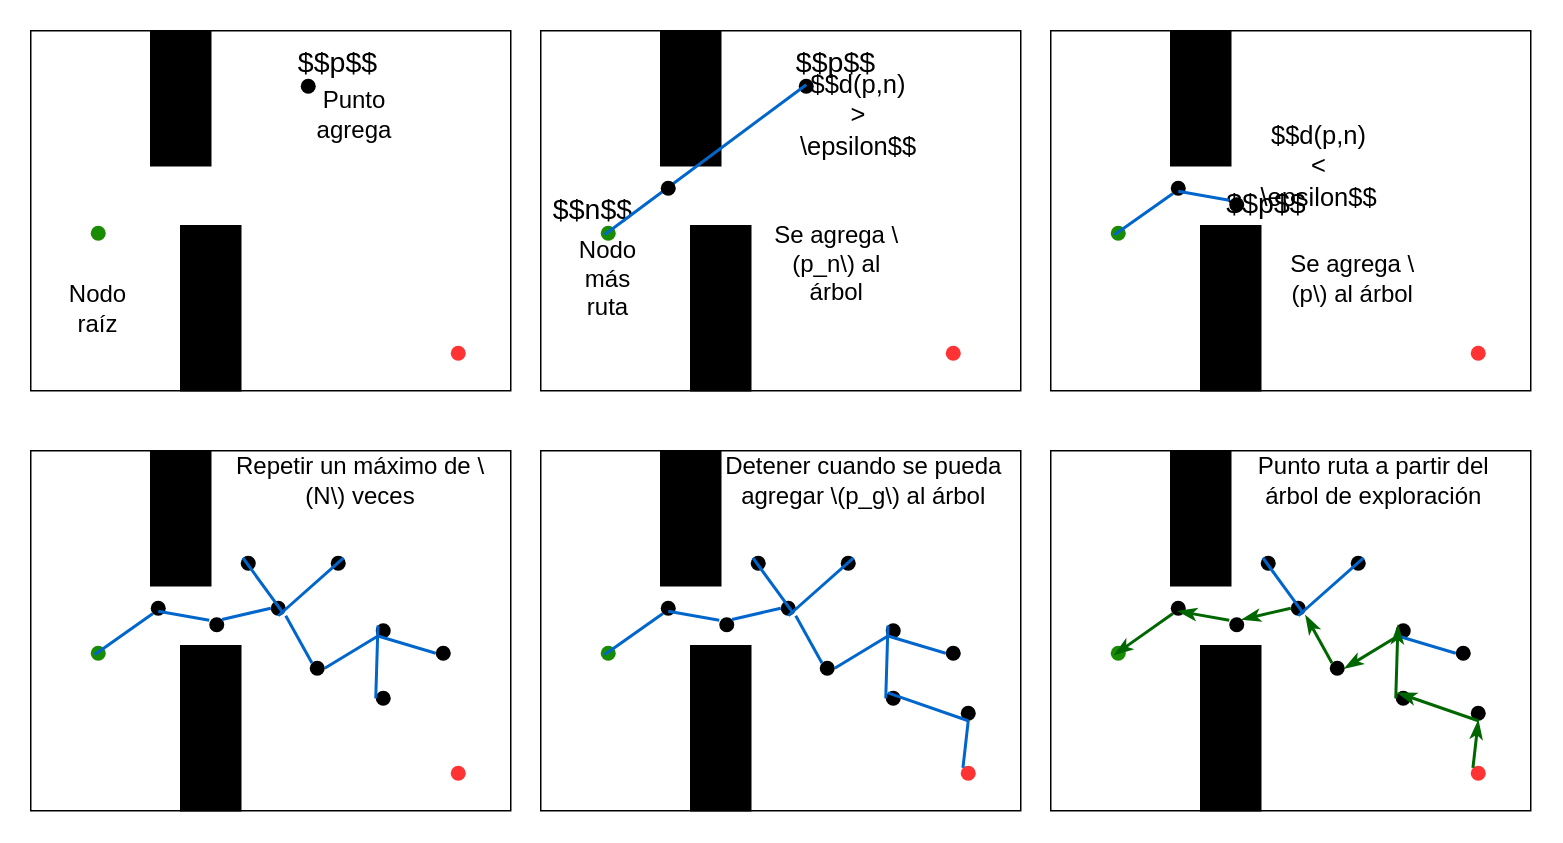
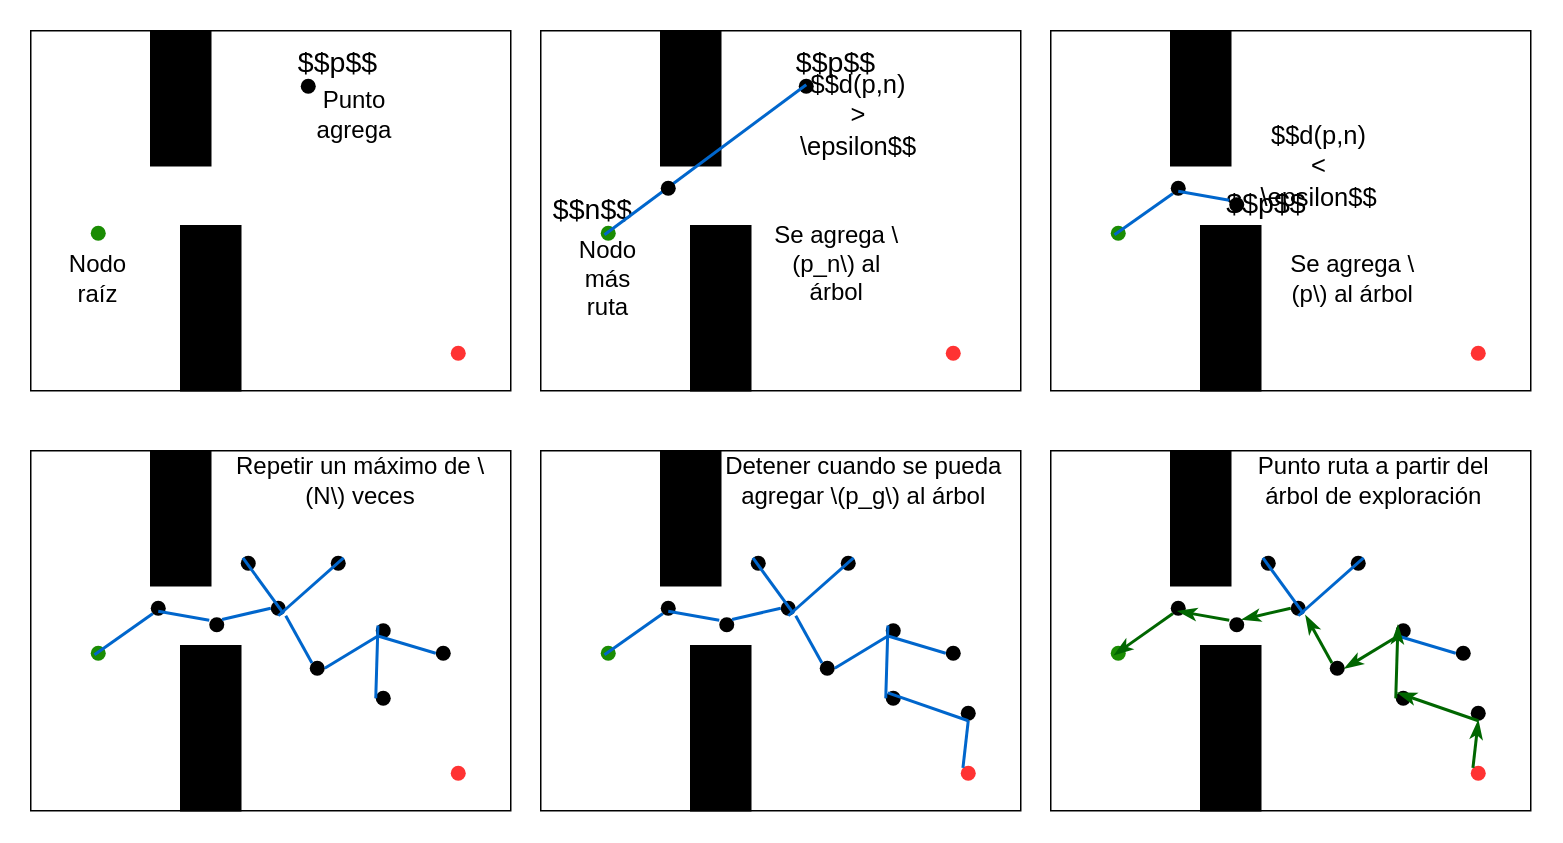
(98, 308) -> (98, 278)
